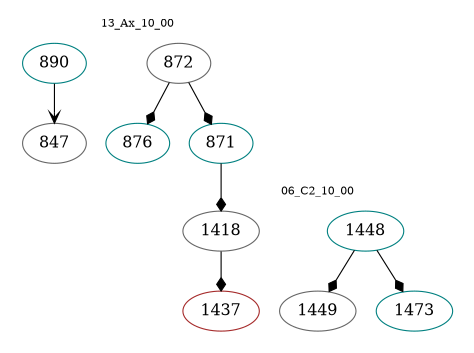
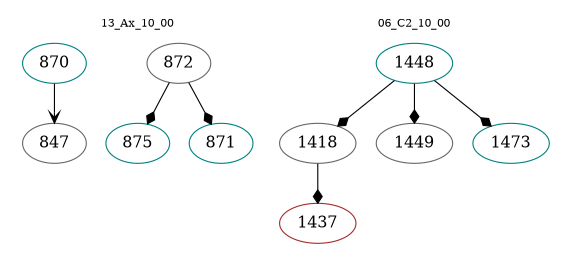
(54, 63) -> (54, 63)
(138, 143) -> (138, 143)
(221, 188) -> (371, 99)
